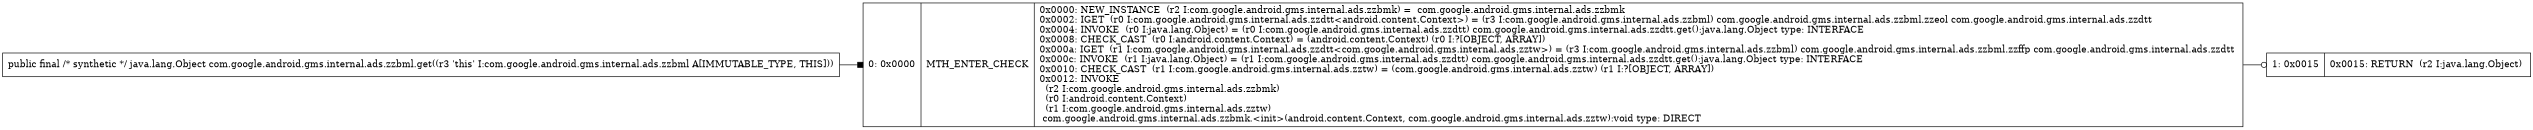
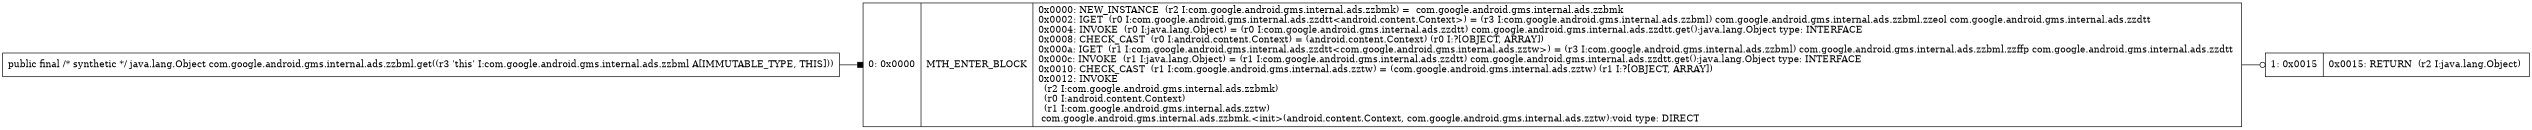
(978, 65) -> (977, 65)
